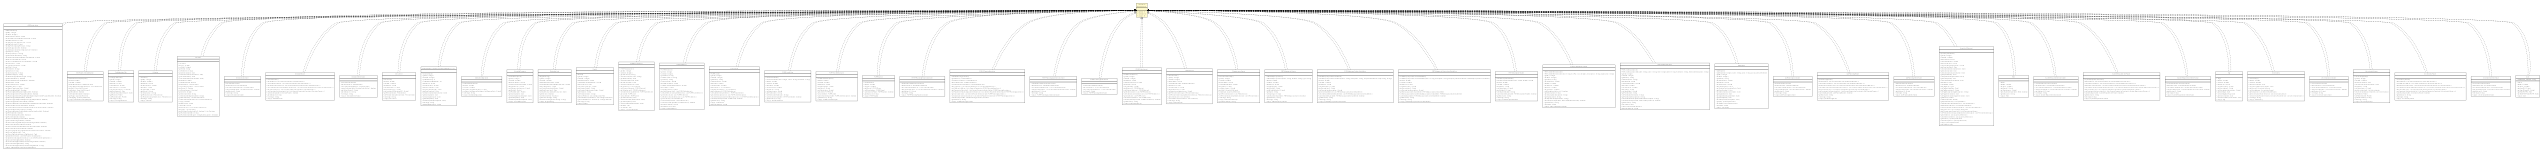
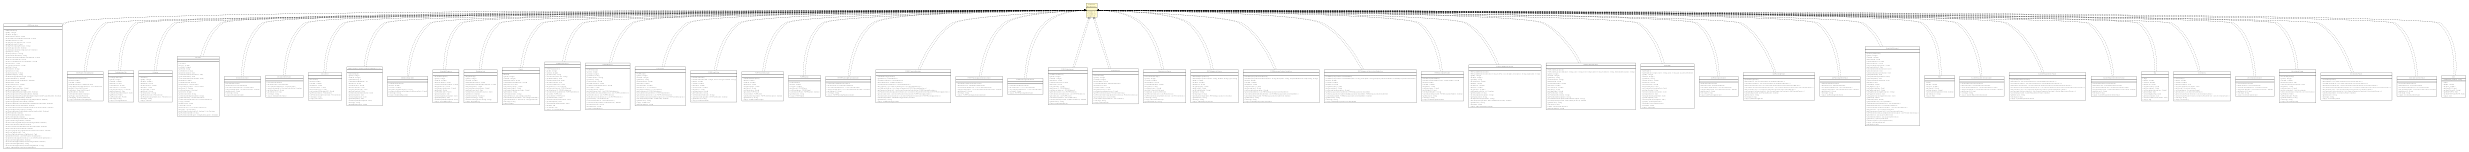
(300, 86) -> none
